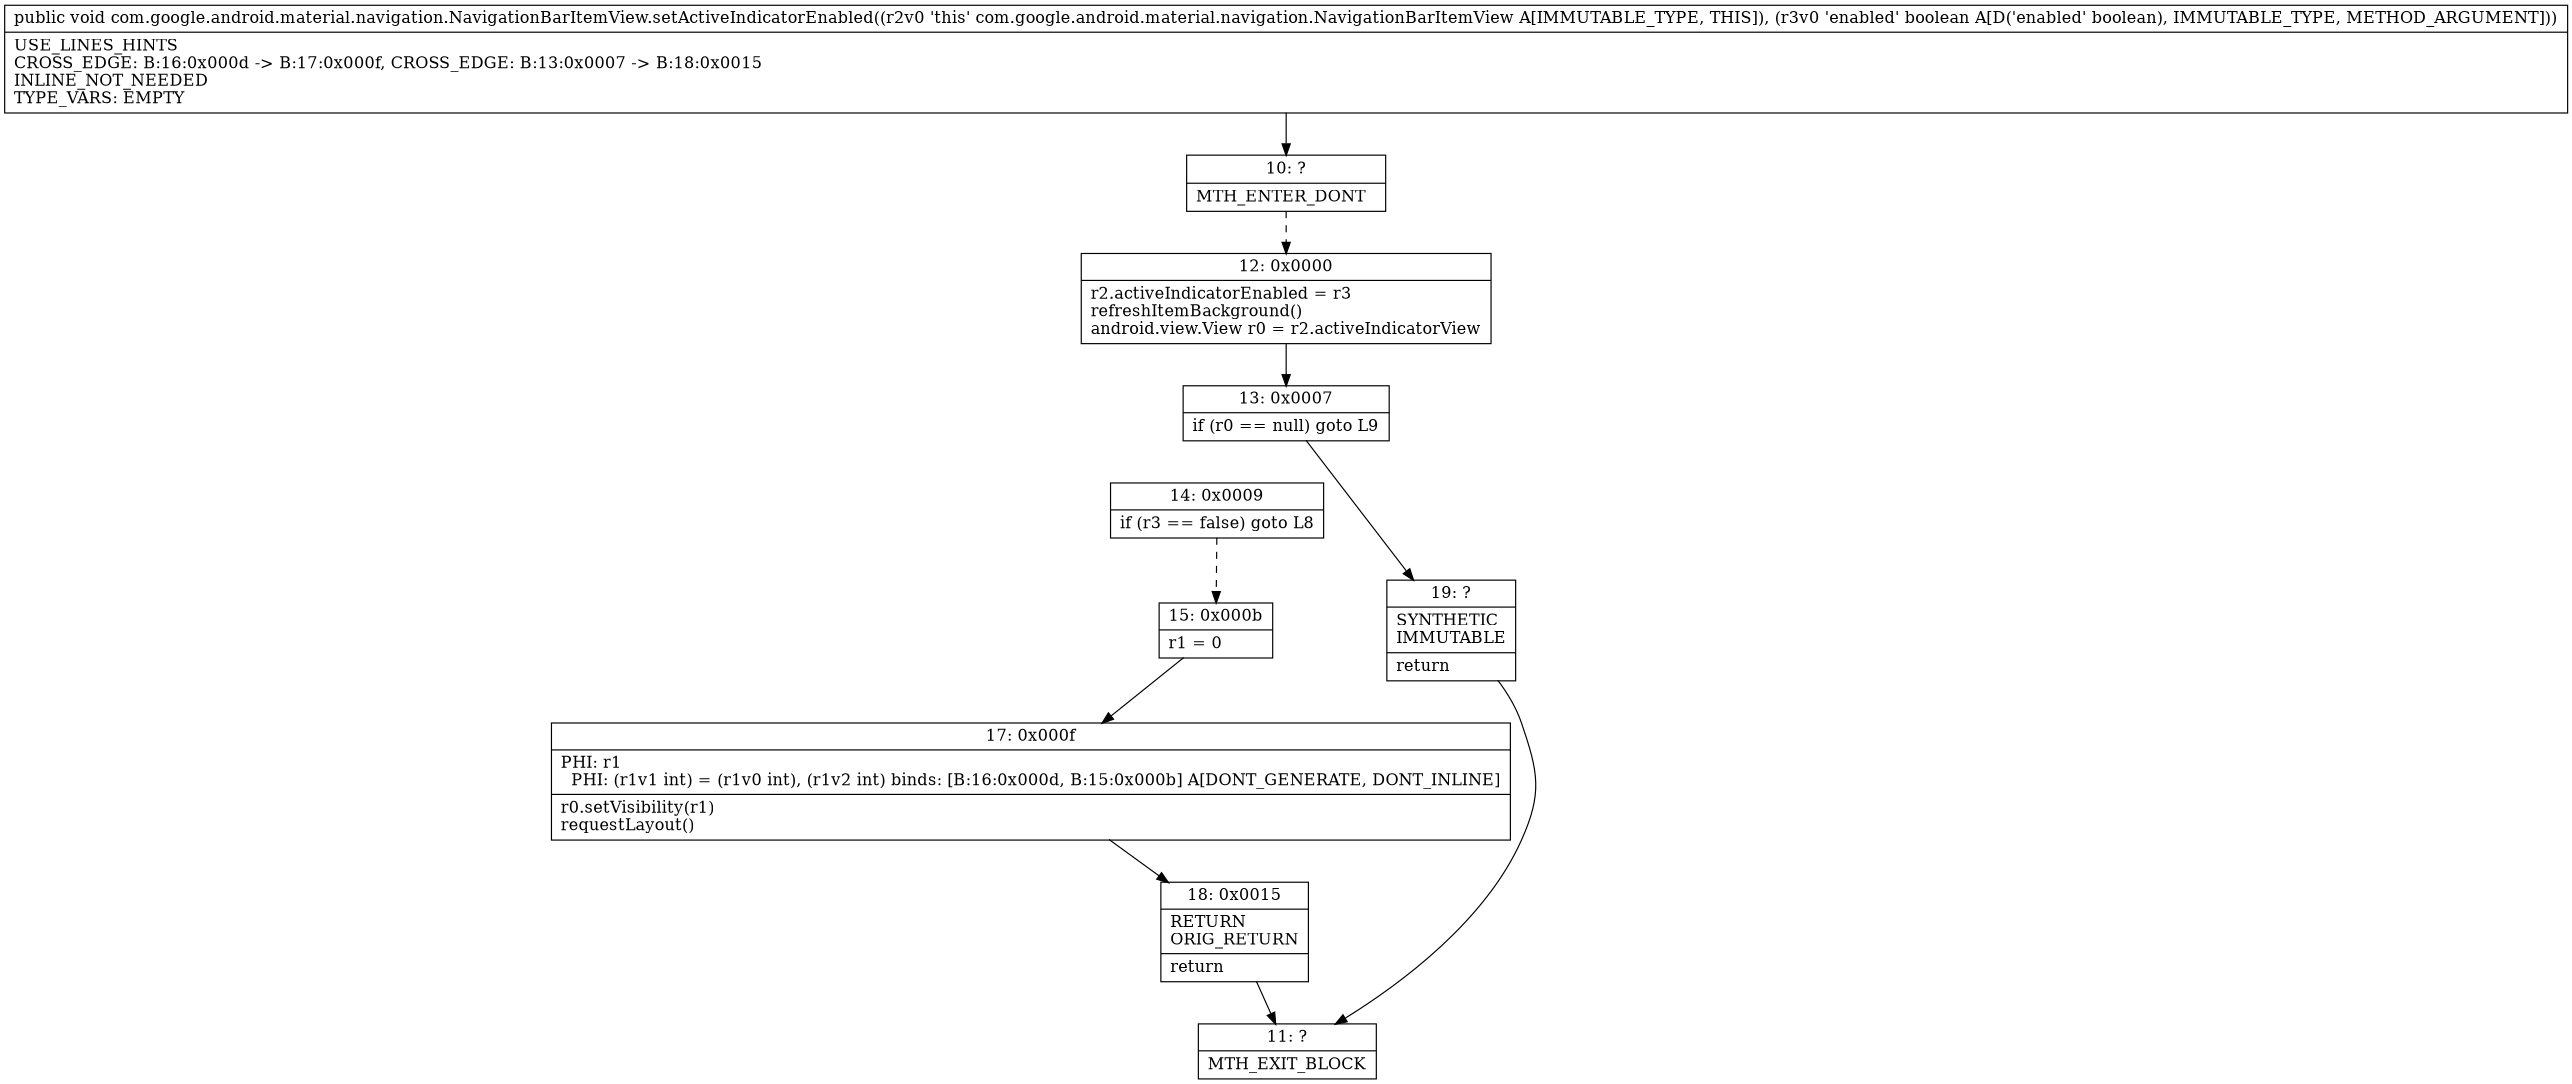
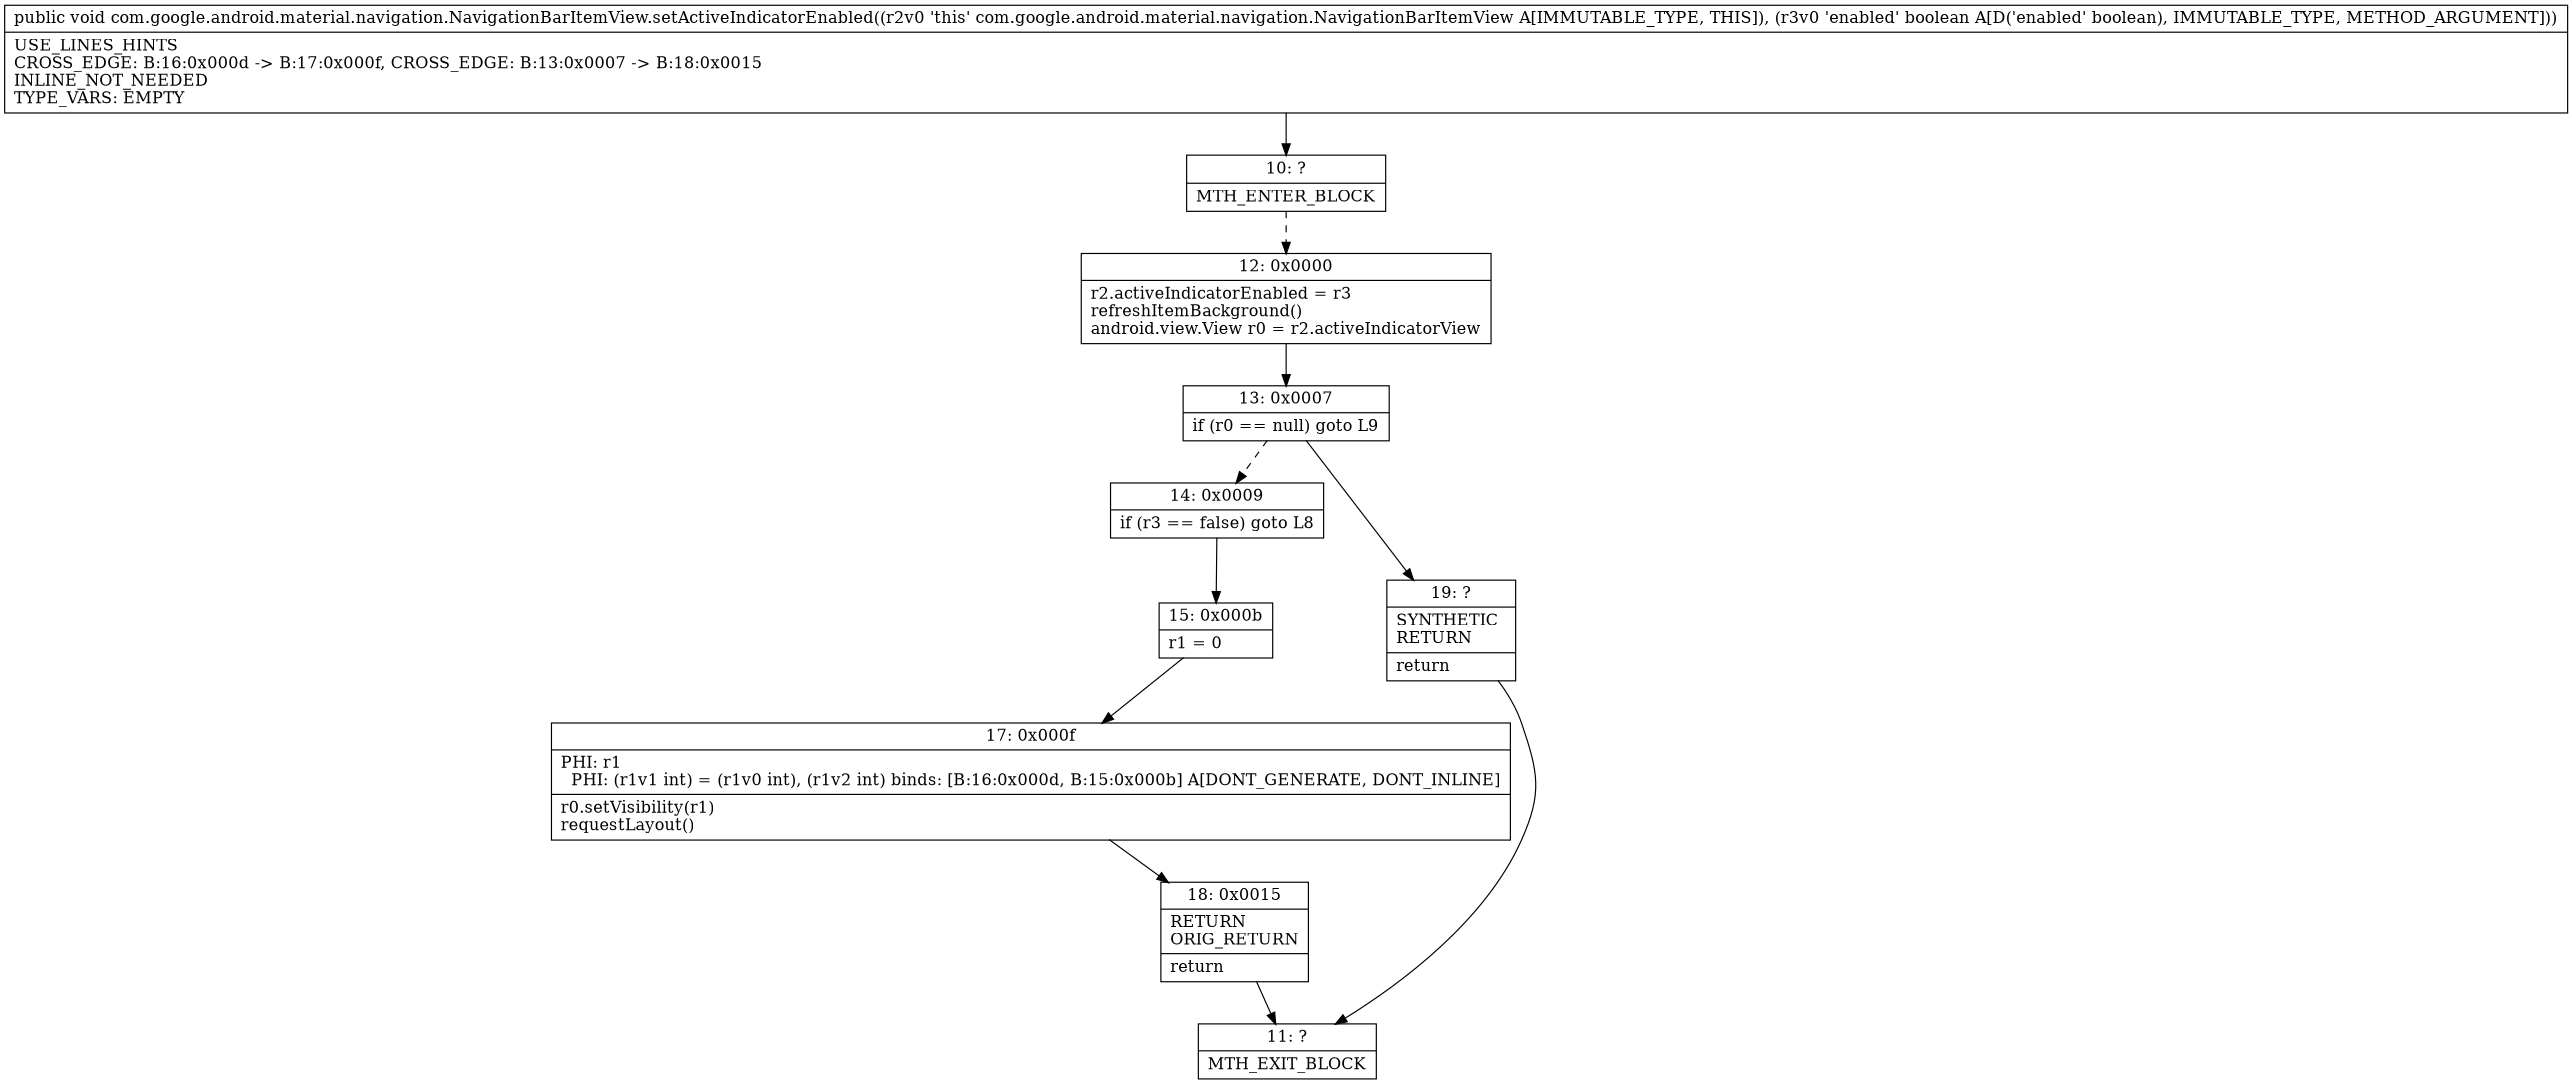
(1281, 197) -> (1286, 197)
none -> (1255, 457)
(1217, 564) -> (1217, 564)
(1451, 638) -> (1434, 638)
